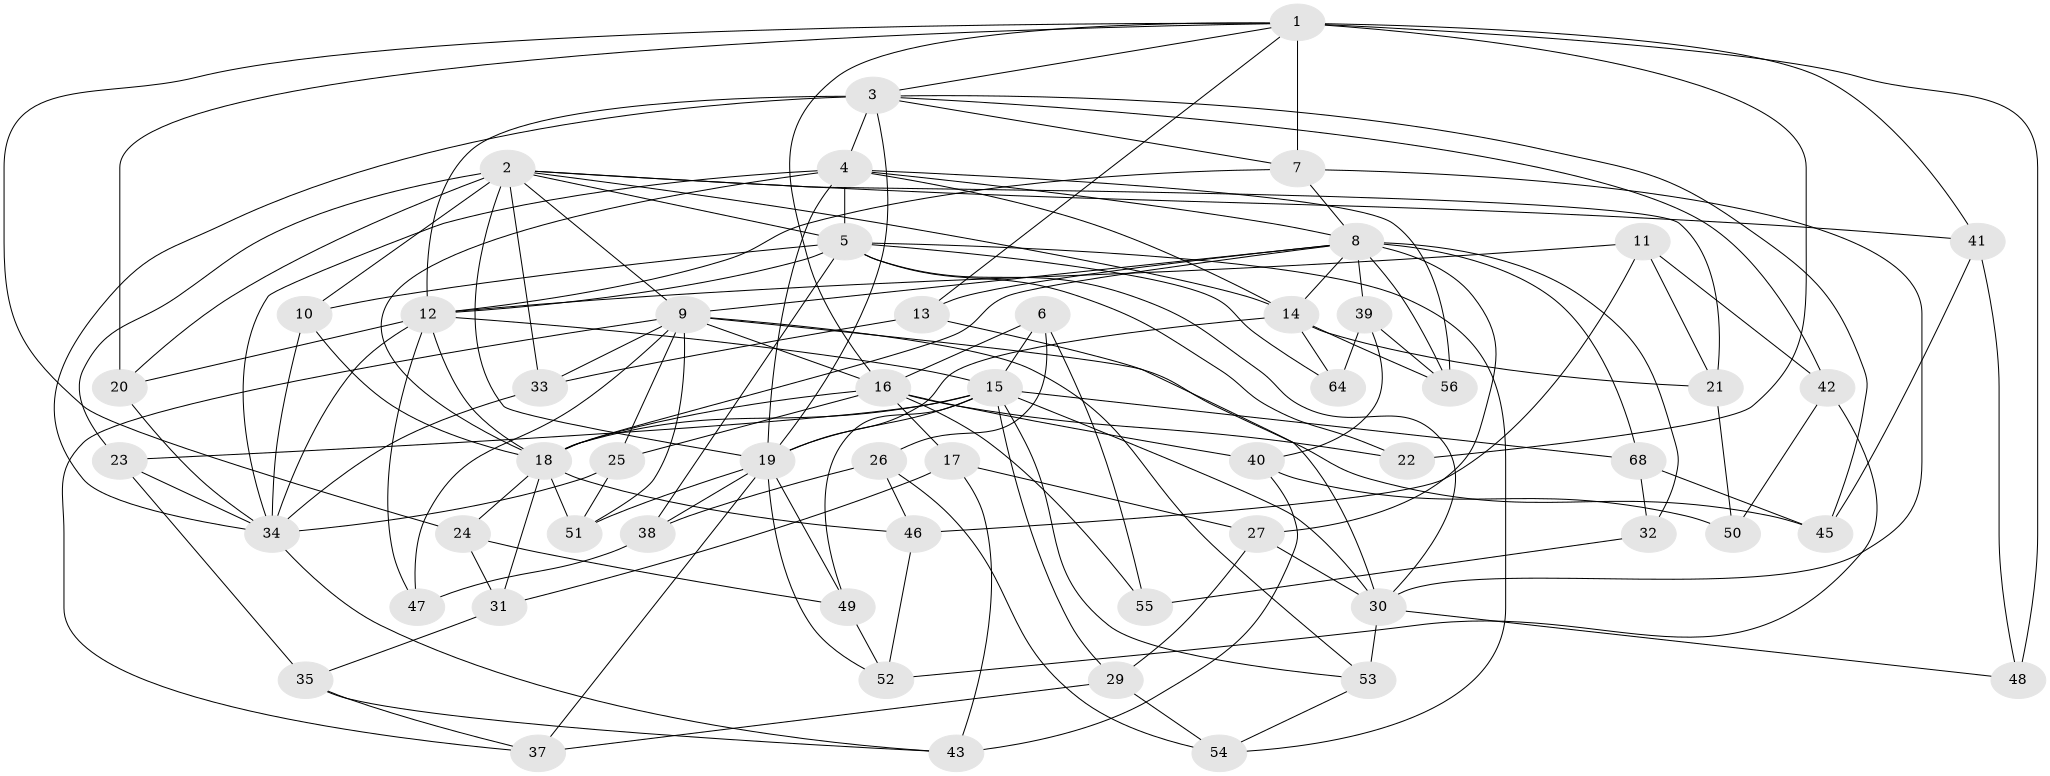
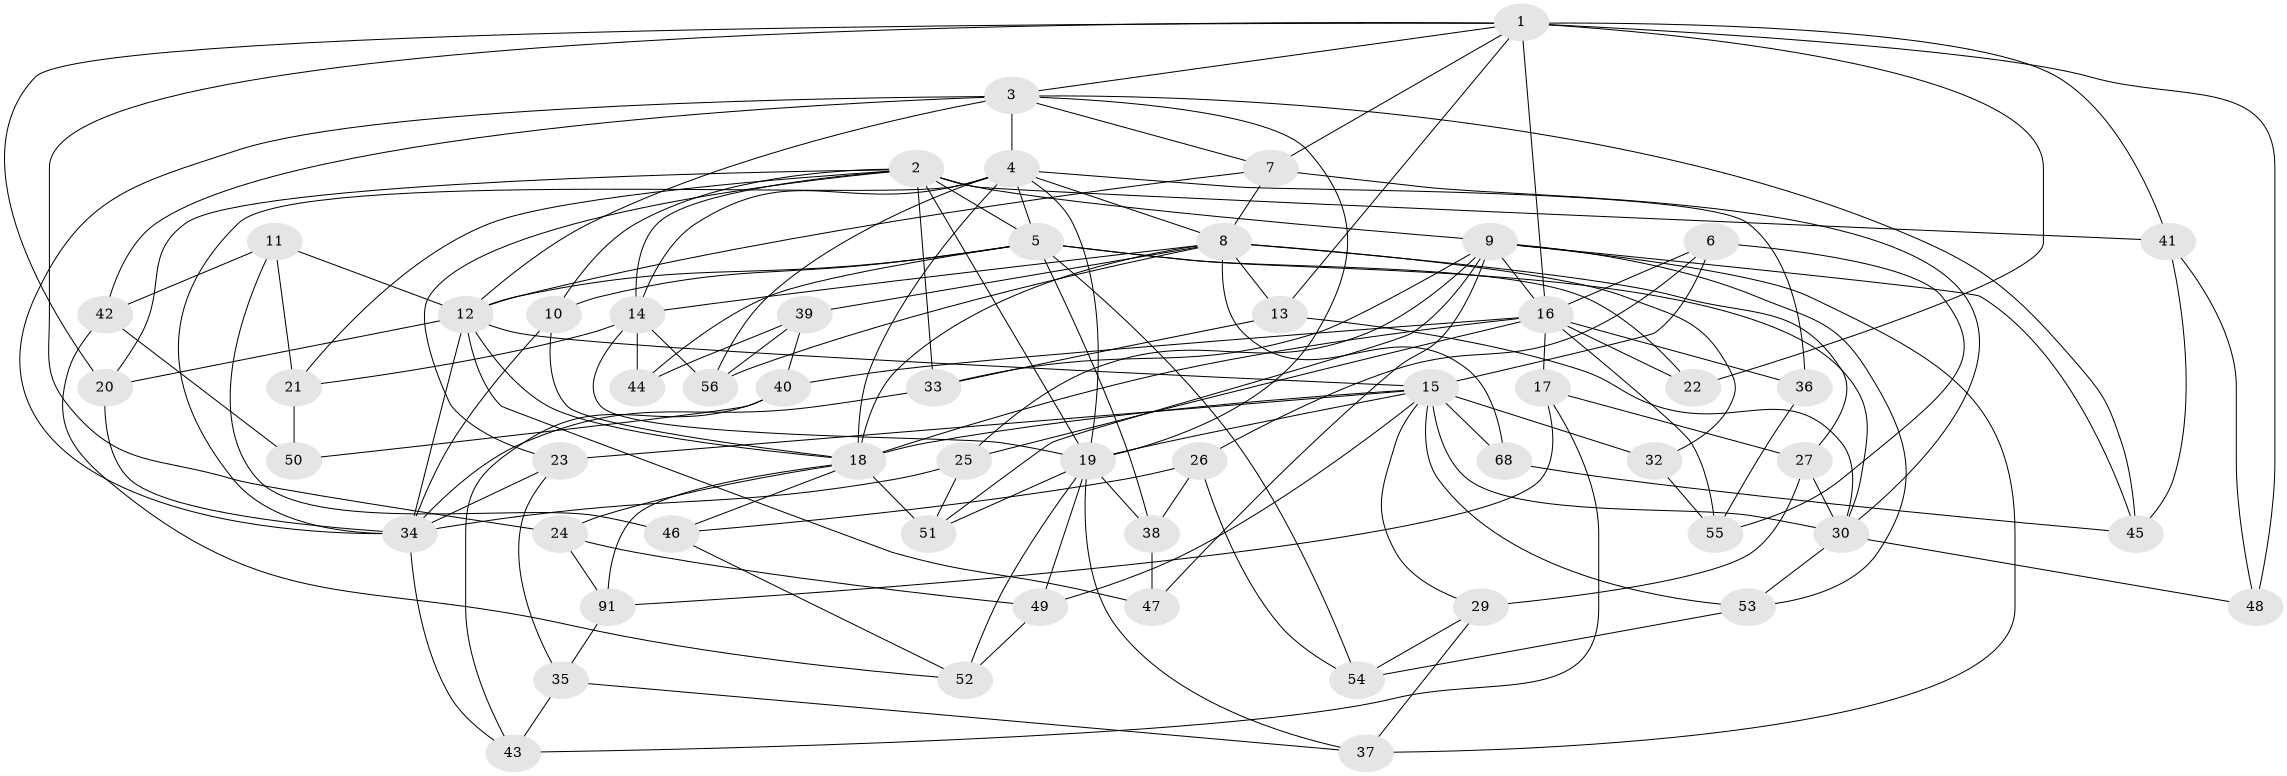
(927, 288) -> none
(1338, 388) -> (637, 388)
none -> (1805, 388)
(1643, 495) -> (1543, 424)
(500, 607) -> (608, 607)
